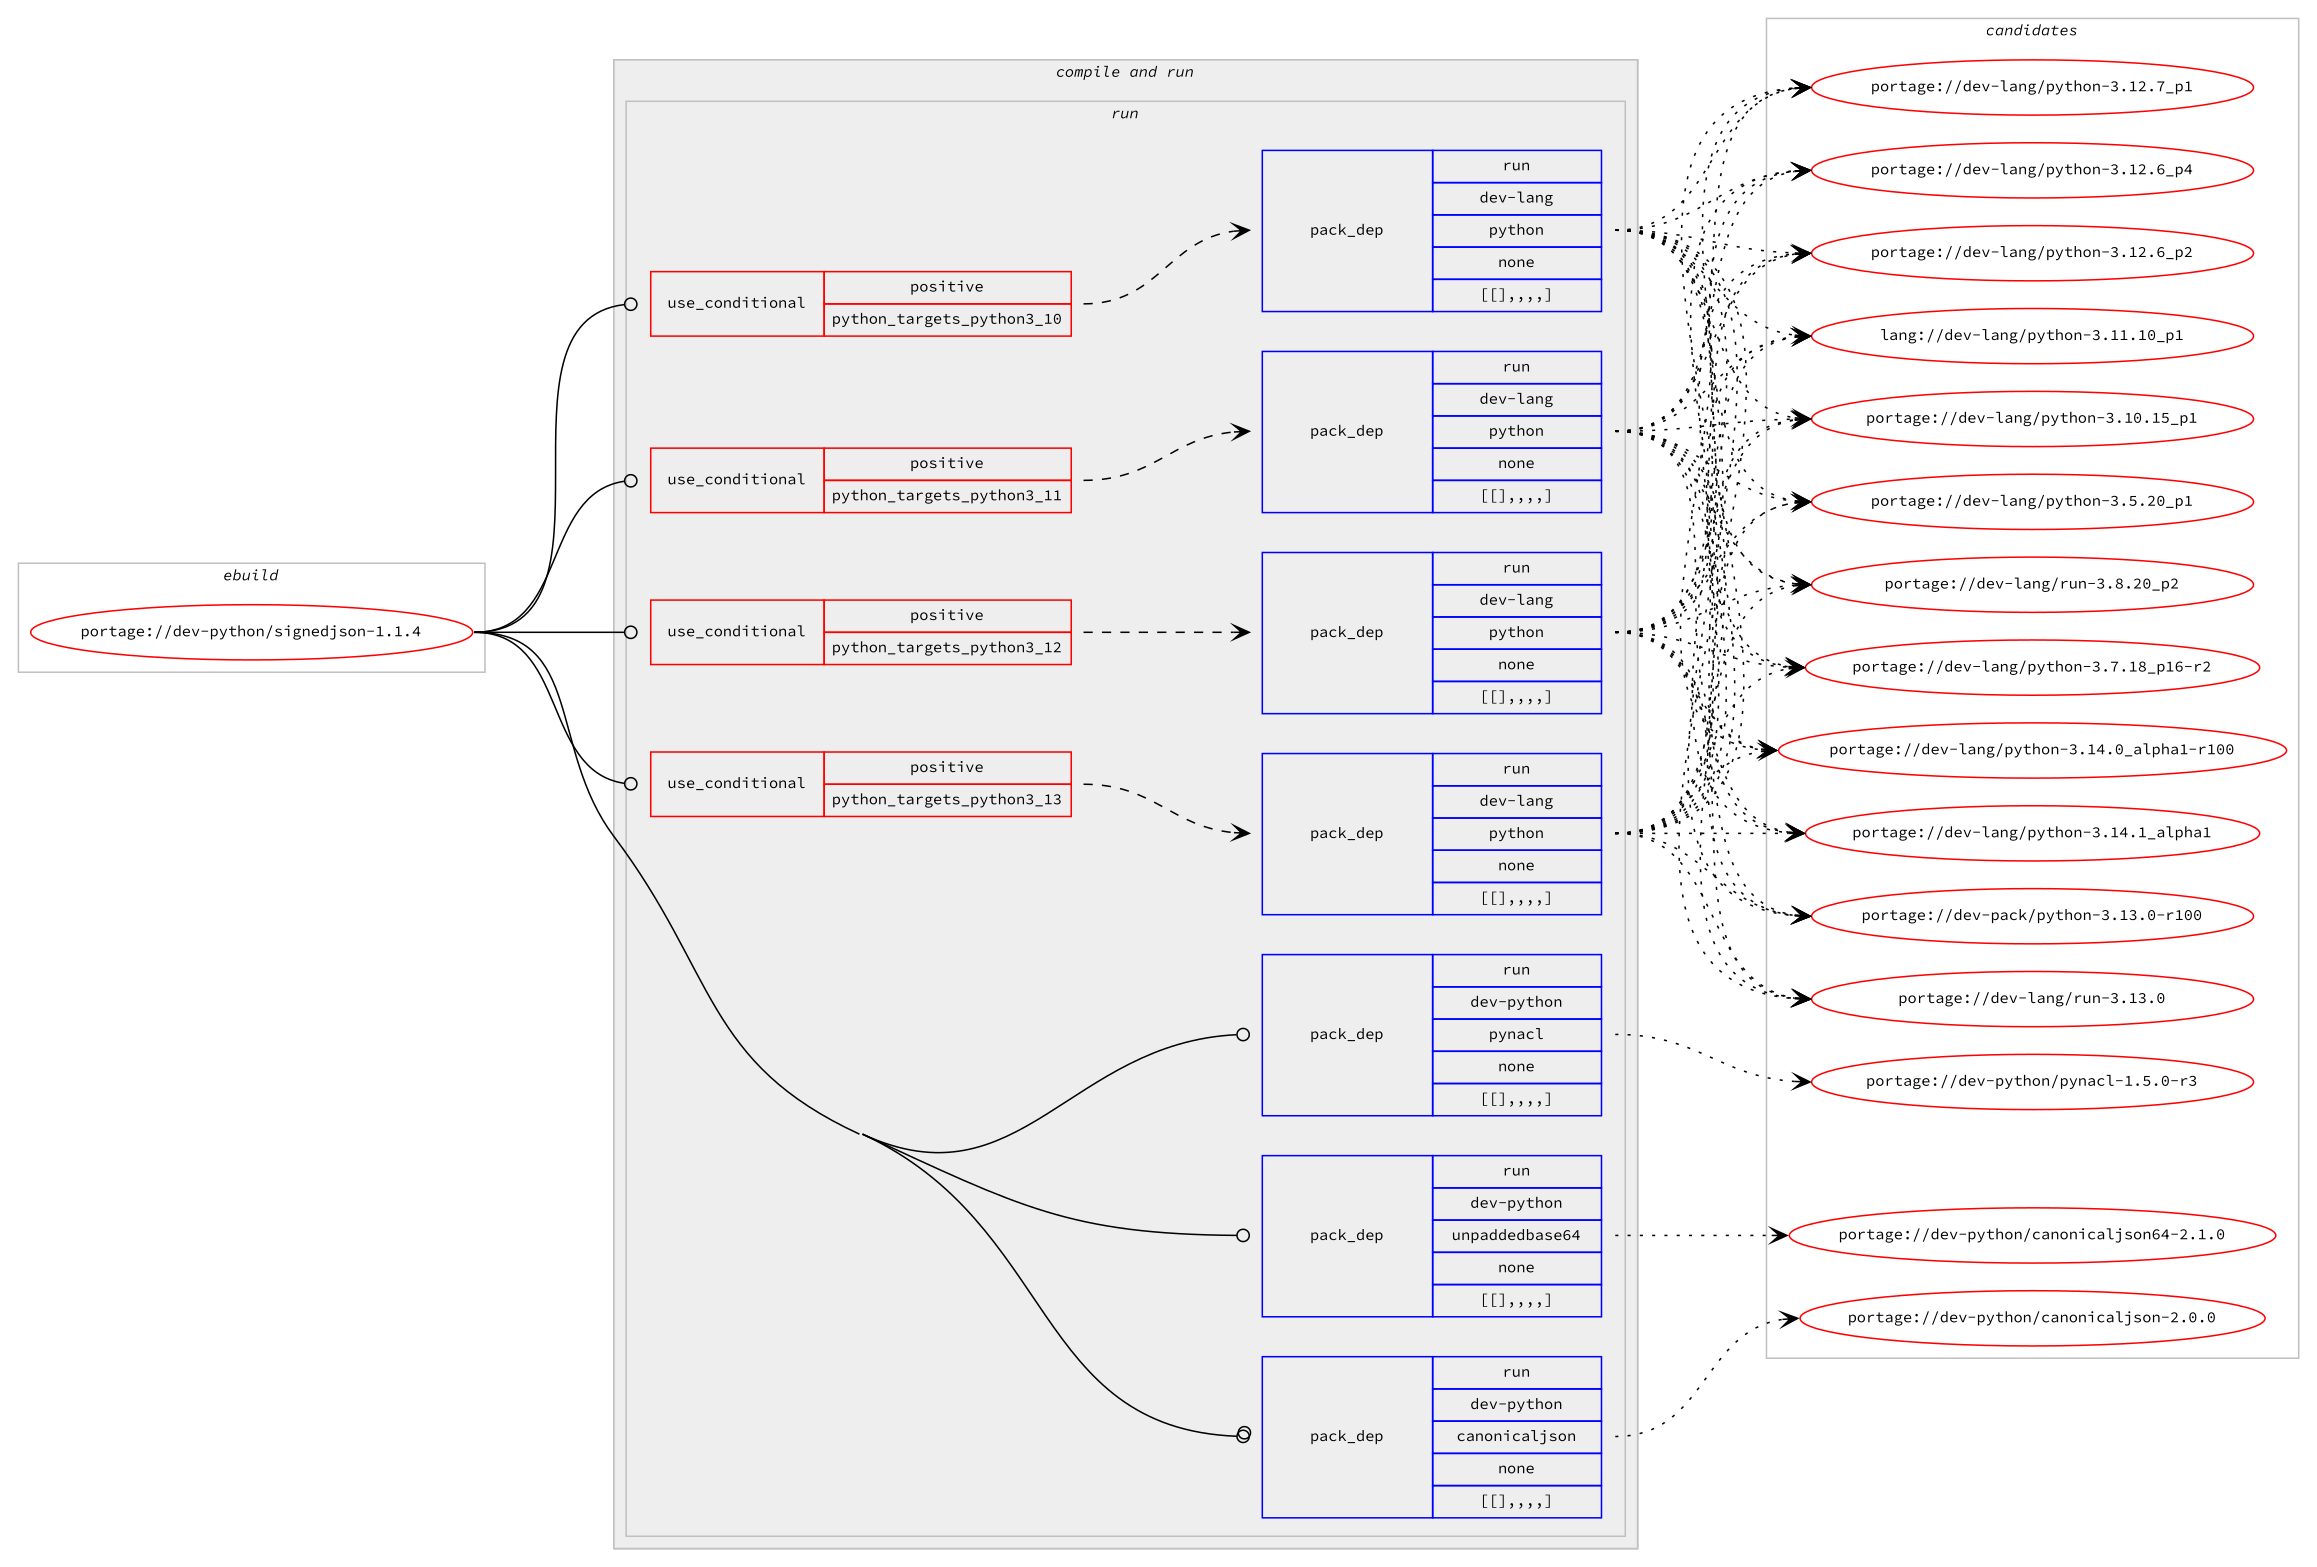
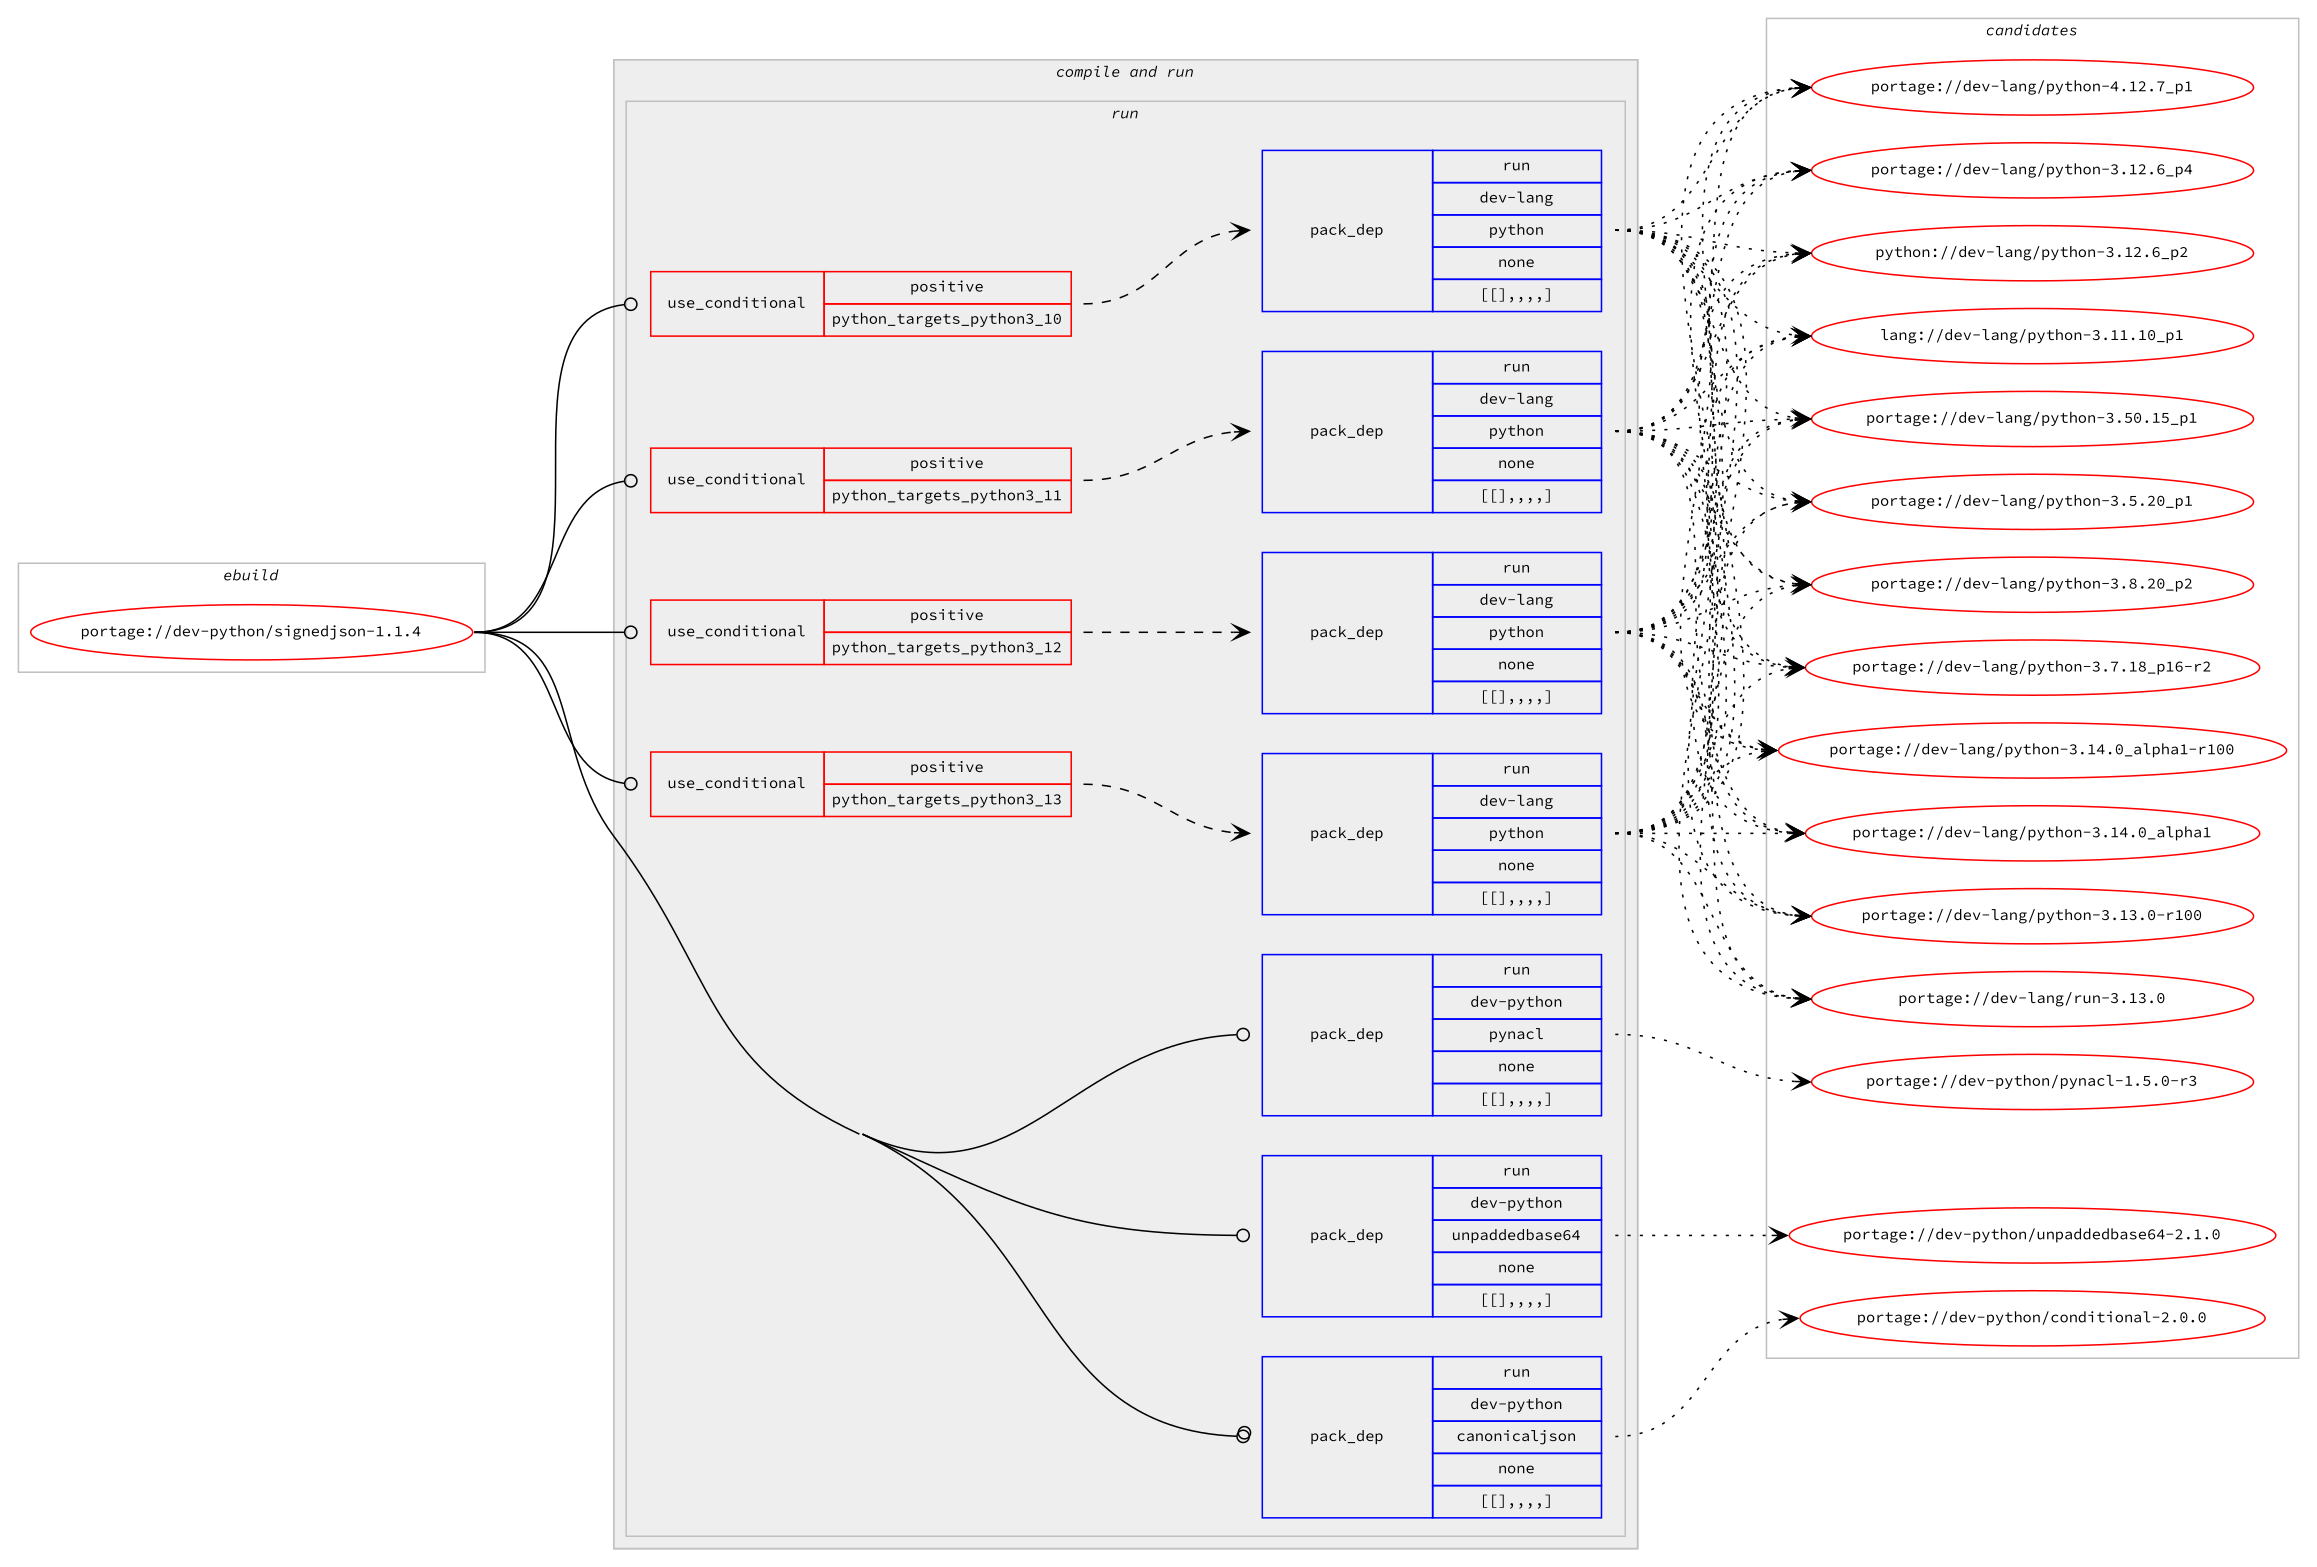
(2033, 87) -> (2033, 87)
(2033, 253) -> (2033, 253)
(2033, 419) -> (2033, 419)
(2033, 585) -> (2033, 585)
(2033, 833) -> (2033, 833)
(2033, 916) -> (2033, 916)
(2033, 1235) -> (2033, 1235)
(2033, 1318) -> (2033, 1318)
